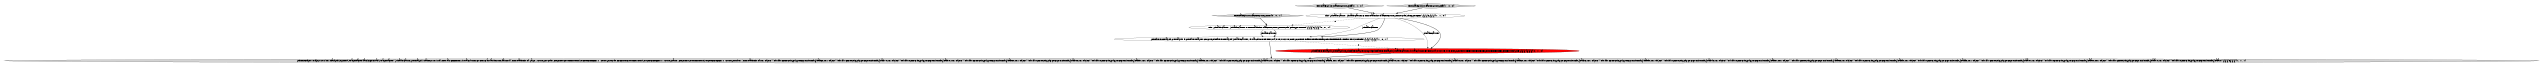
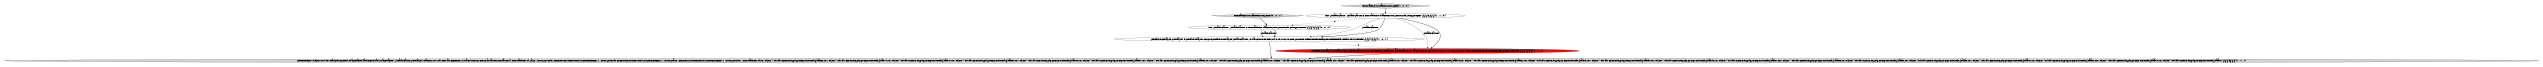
(1340, 6) -> none
